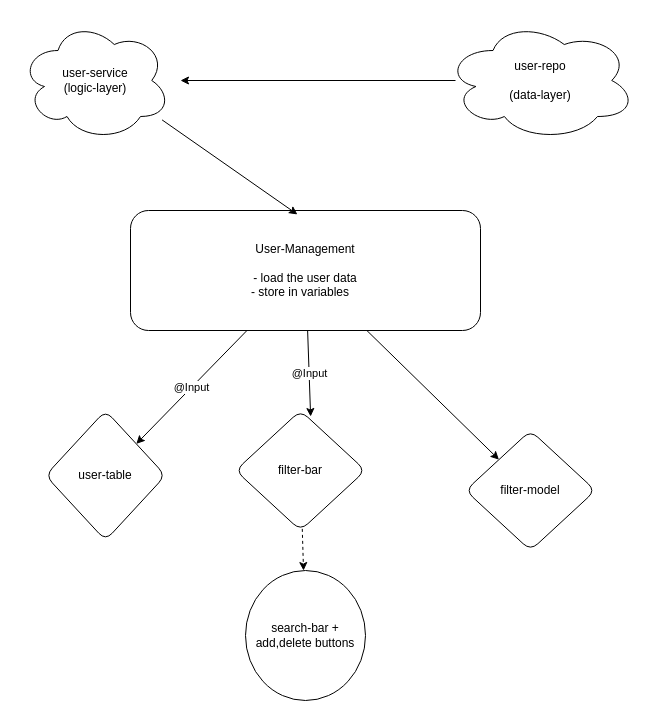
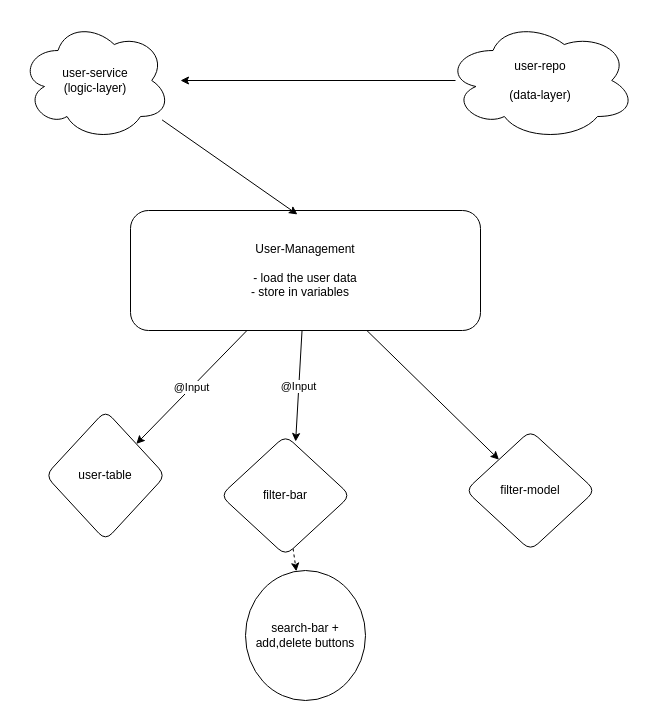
(301, 471) -> (286, 496)
